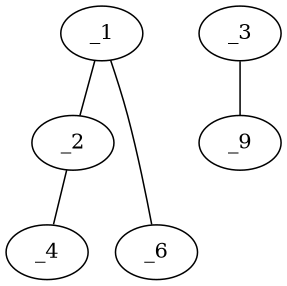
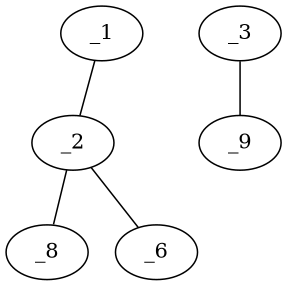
(134, 142) -> (115, 198)
(47, 252) -> (47, 252)
